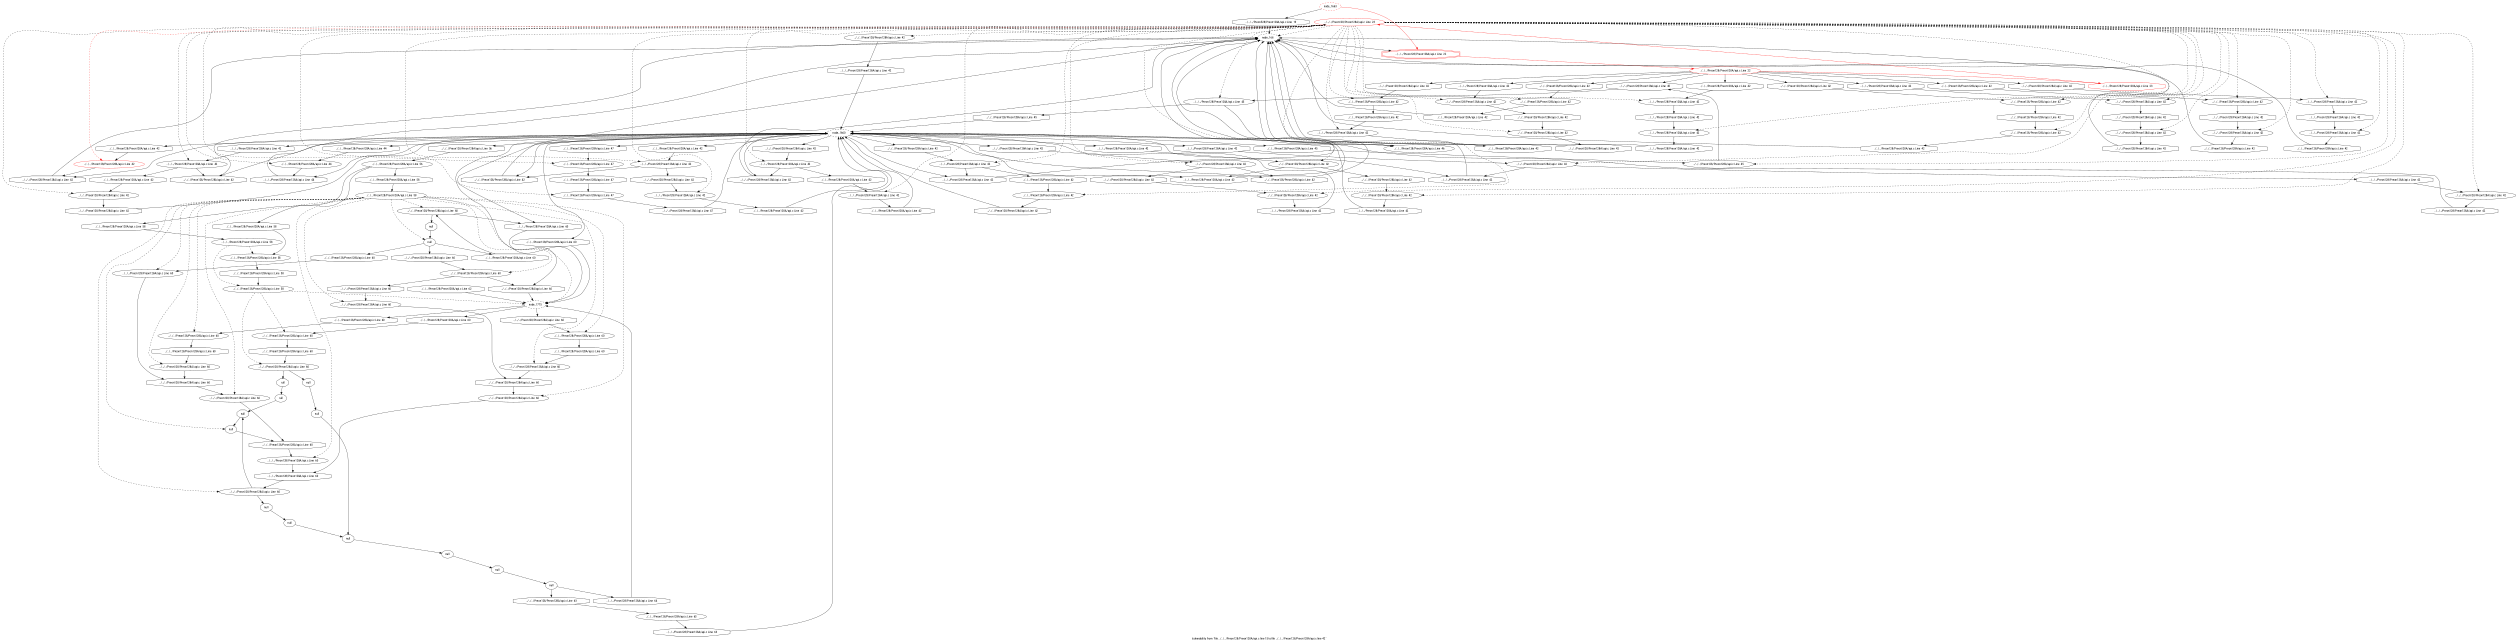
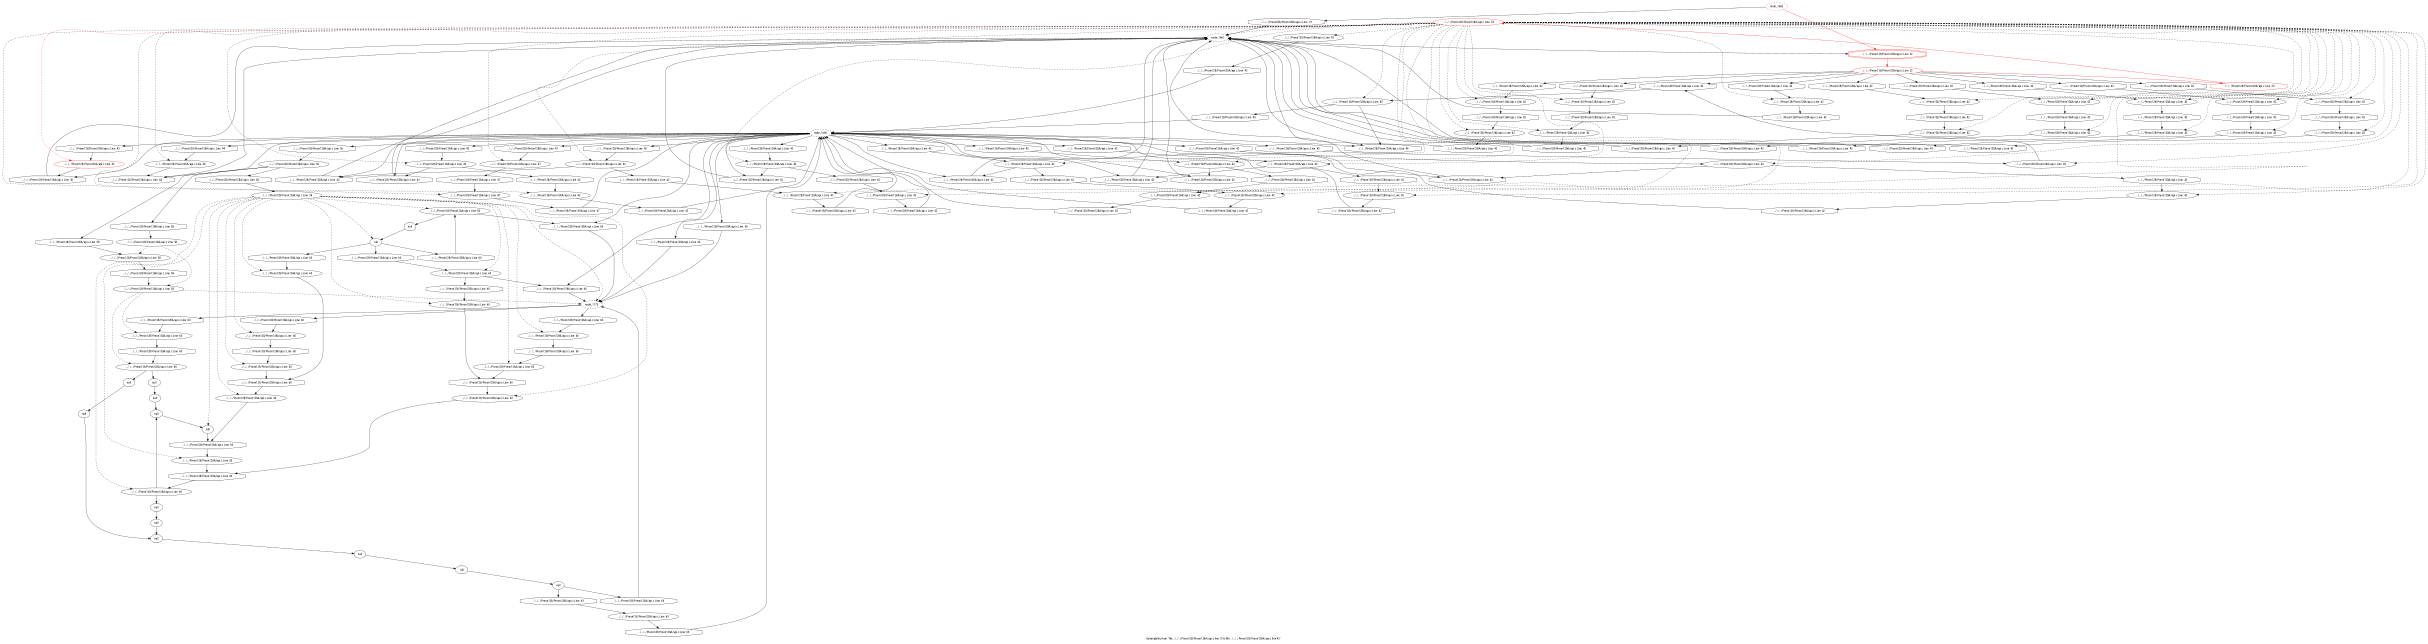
(839, 133) -> (821, 133)
(1265, 136) -> (1269, 109)
(1419, 149) -> (1383, 149)
none -> (711, 156)
